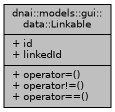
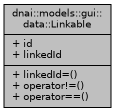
(46, 75) -> (45, 75)
